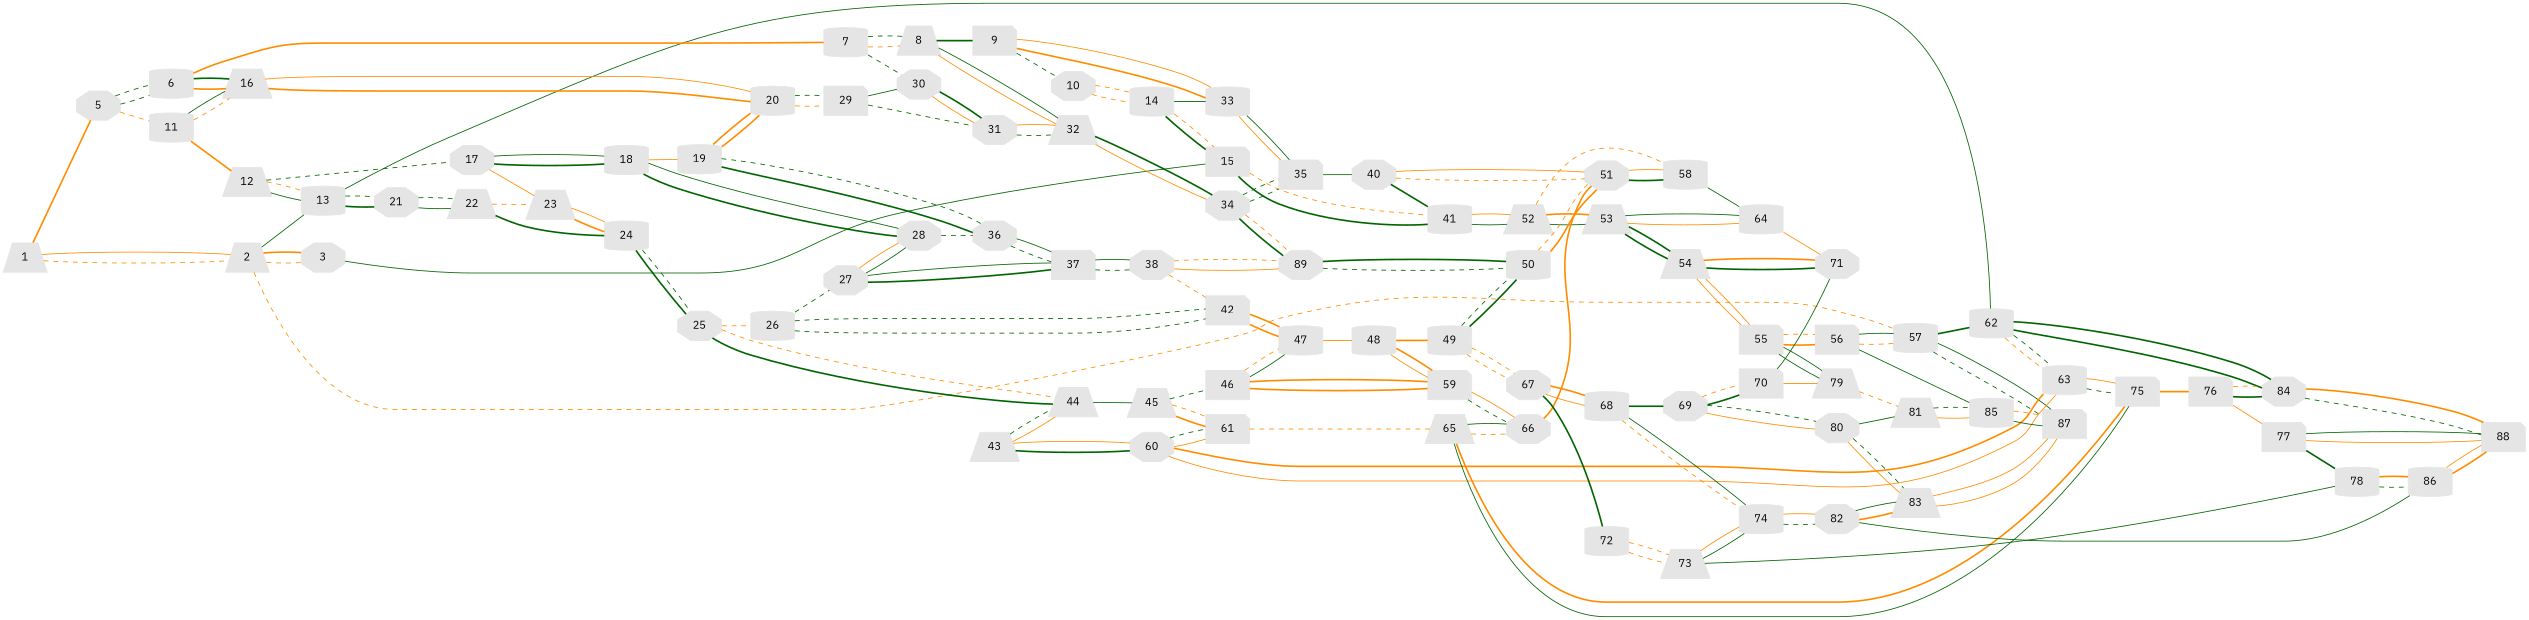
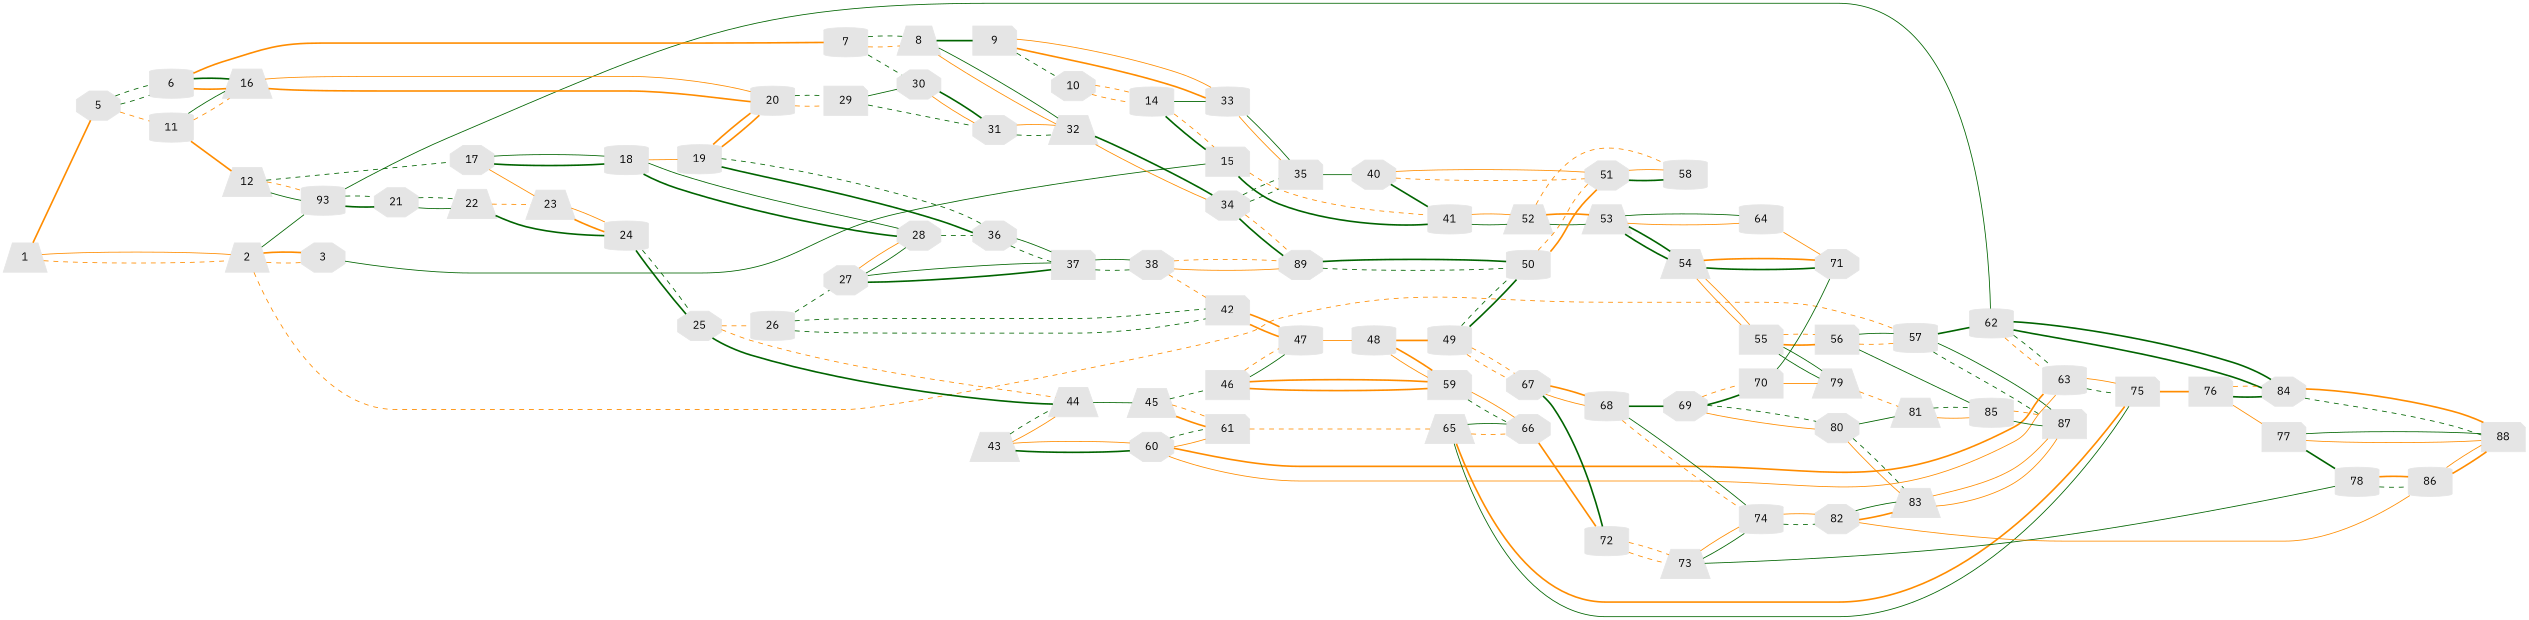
(1723, 197) -> none
(323, 201) -> (323, 201)
(1568, 308) -> (1569, 487)
(2139, 541) -> (2139, 541)
